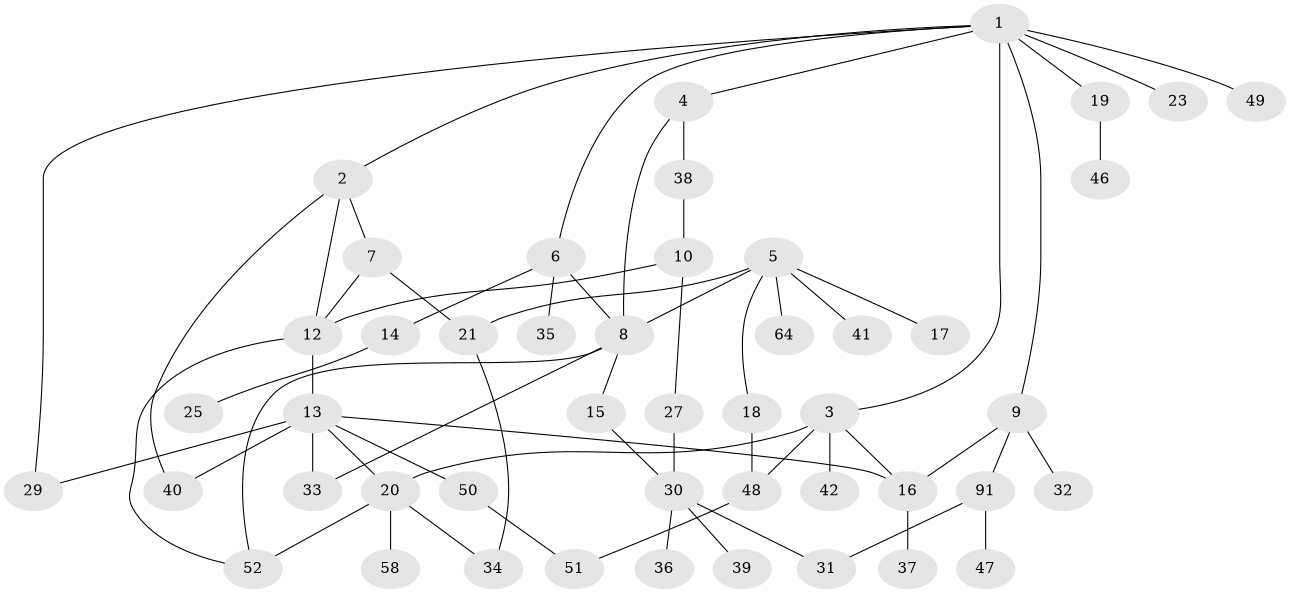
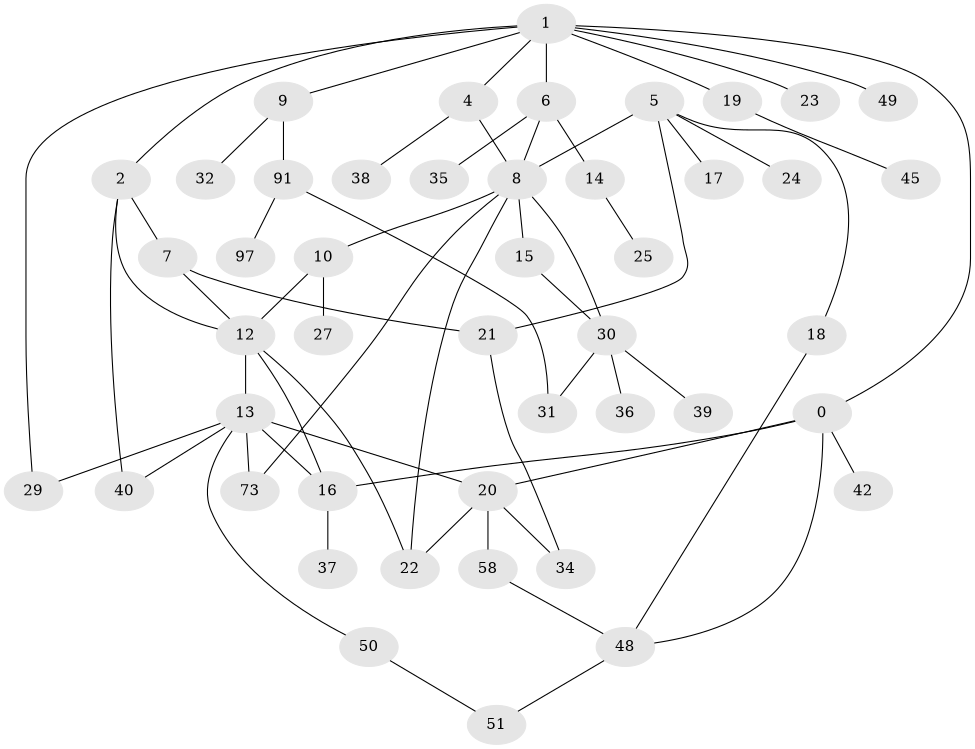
(1100, 180) -> (911, 180)
(684, 219) -> (421, 220)
(784, 335) -> (792, 180)
(862, 335) -> none
(830, 413) -> (822, 413)
(962, 452) -> (293, 411)
(674, 459) -> (572, 253)
(313, 491) -> (250, 491)
(253, 569) -> (410, 569)
(986, 569) -> (246, 258)
none -> (556, 608)
